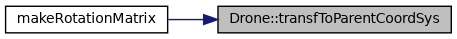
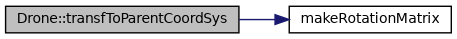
(186, 20) -> (257, 20)
